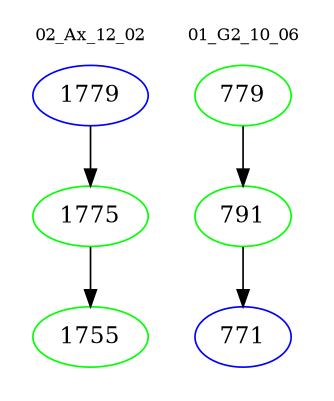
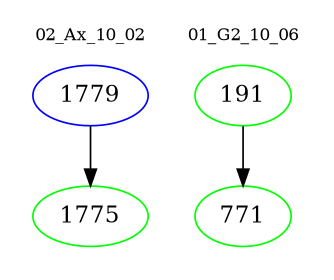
(91, 36) -> (91, 36)
(243, 96) -> none
(243, 216) -> (243, 96)
(91, 337) -> none
(243, 337) -> (243, 216)
